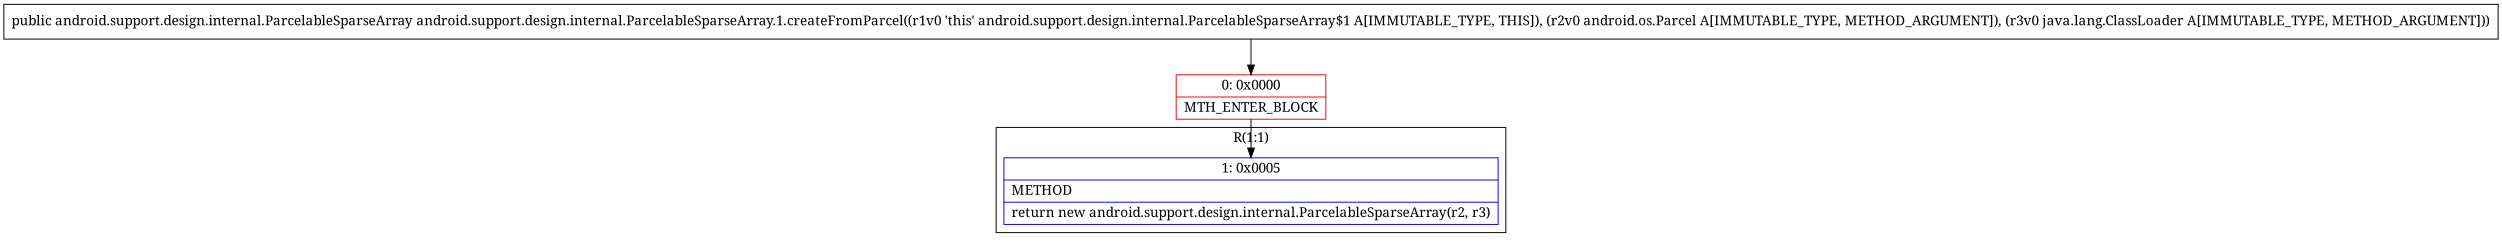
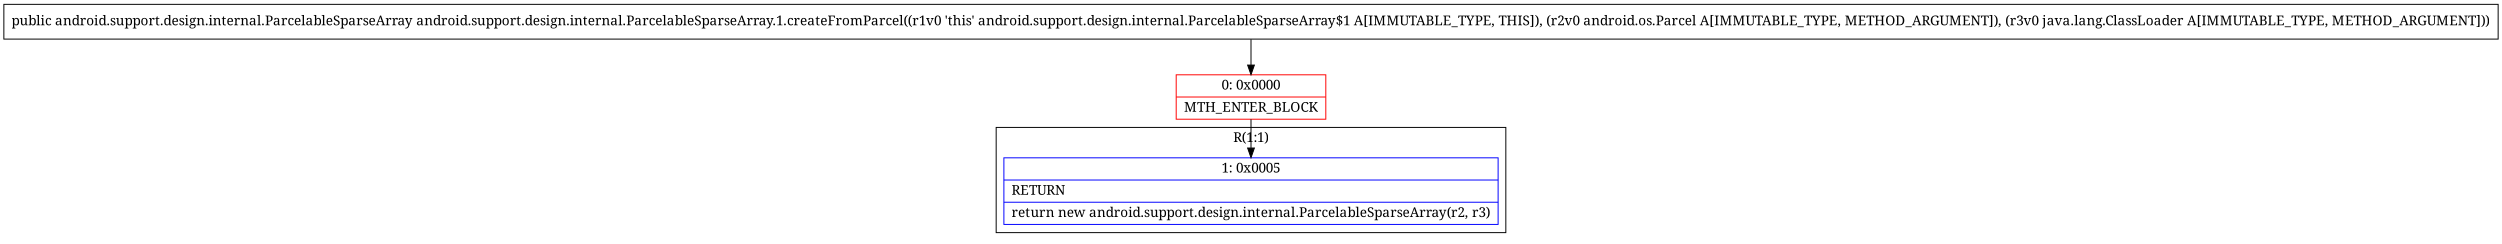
(1042, 191) -> (1039, 191)
